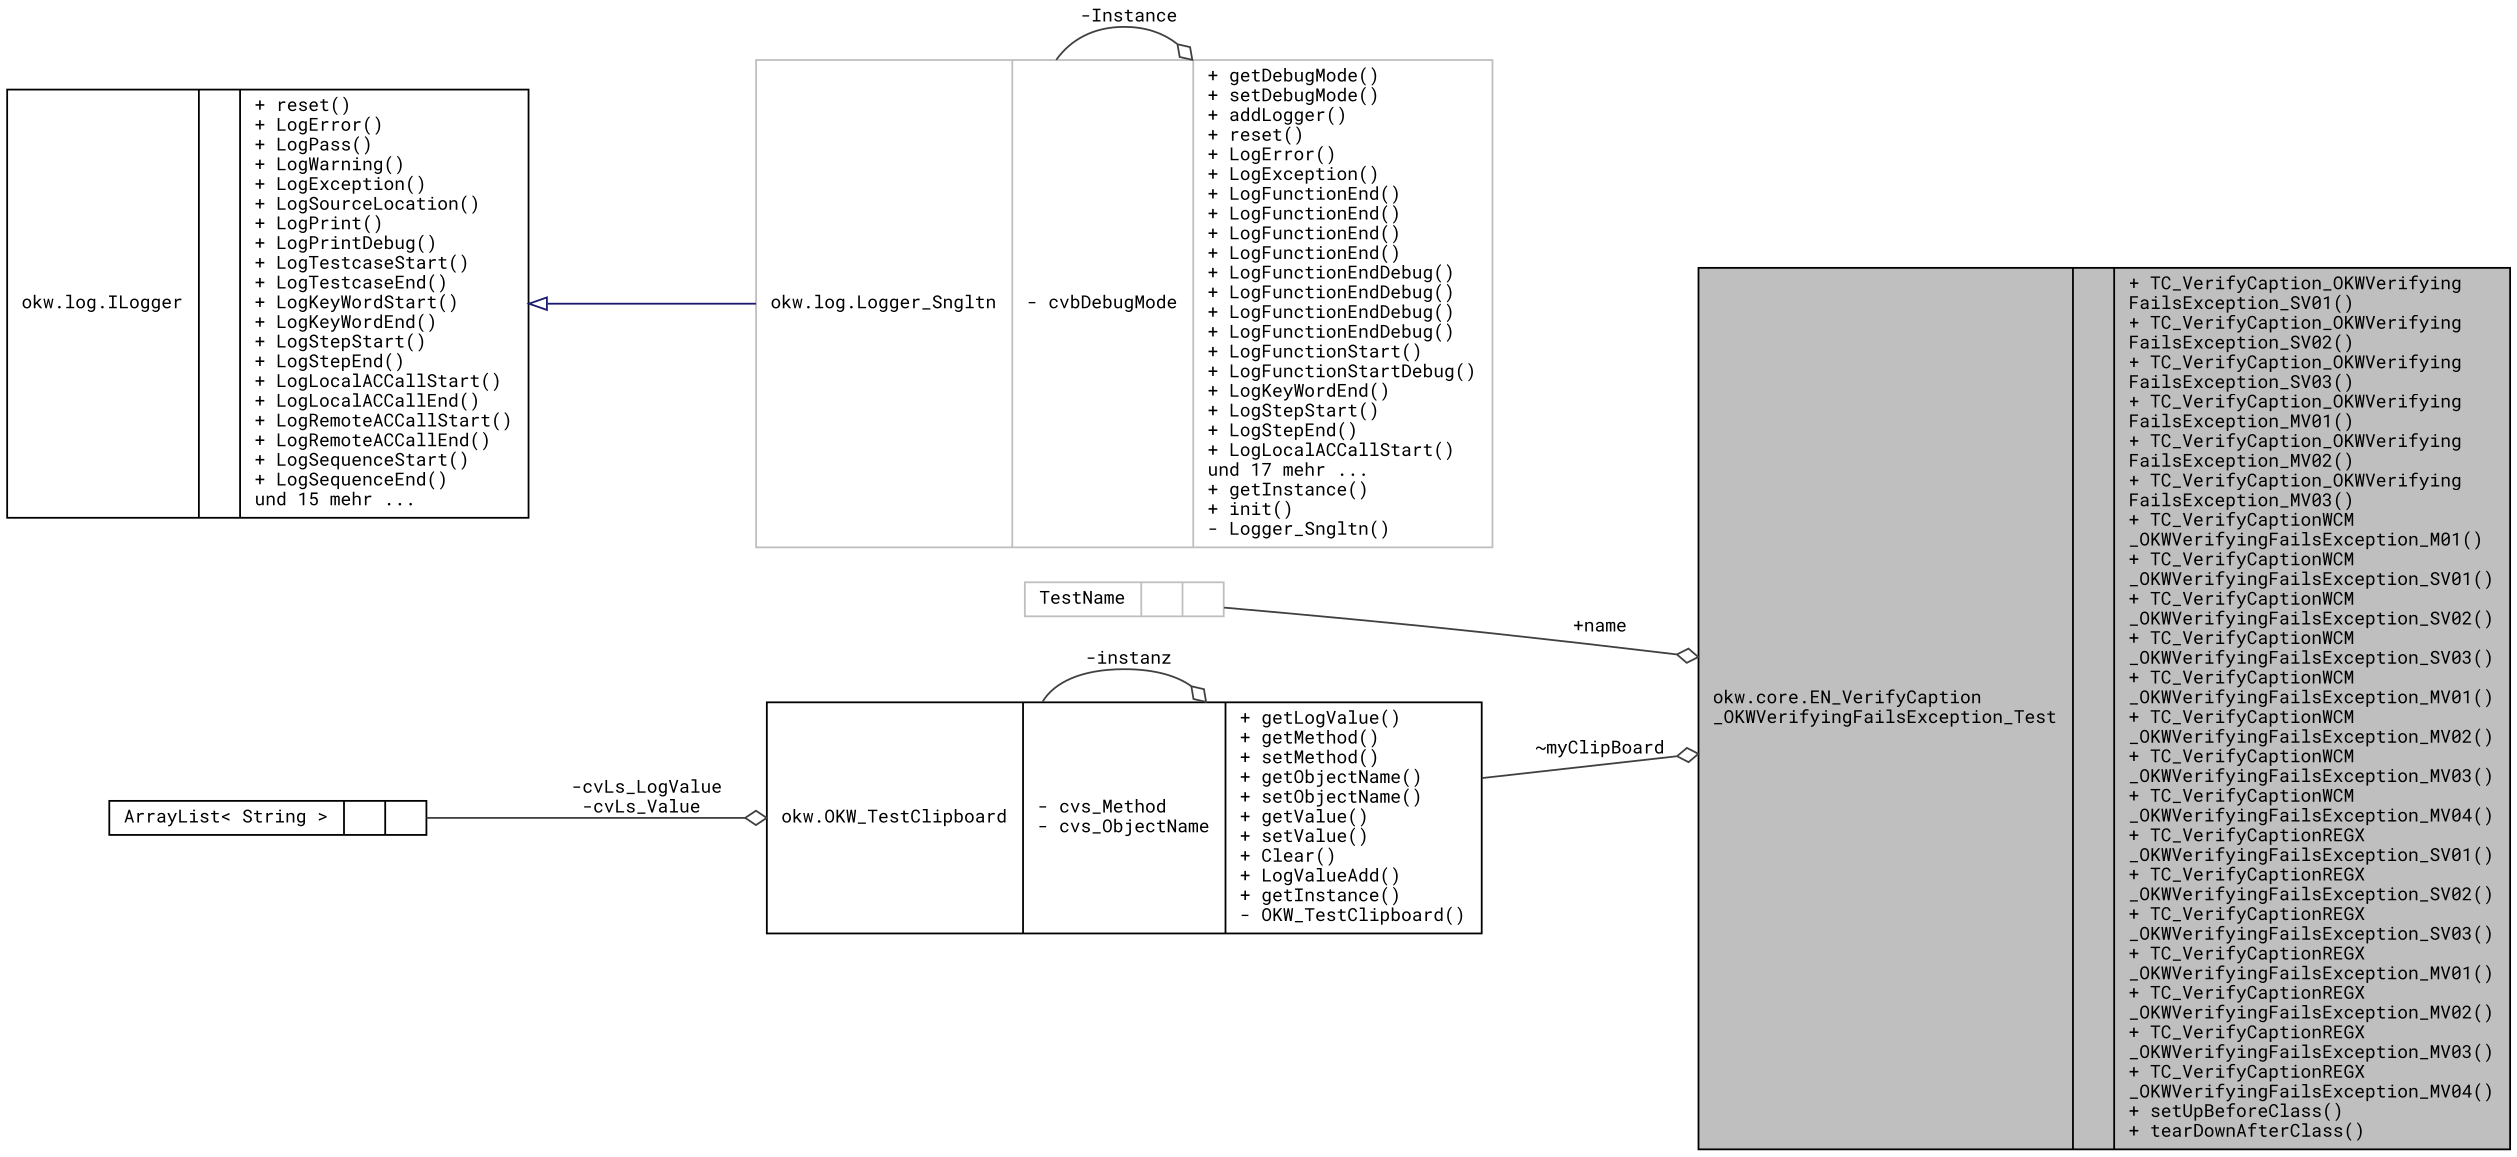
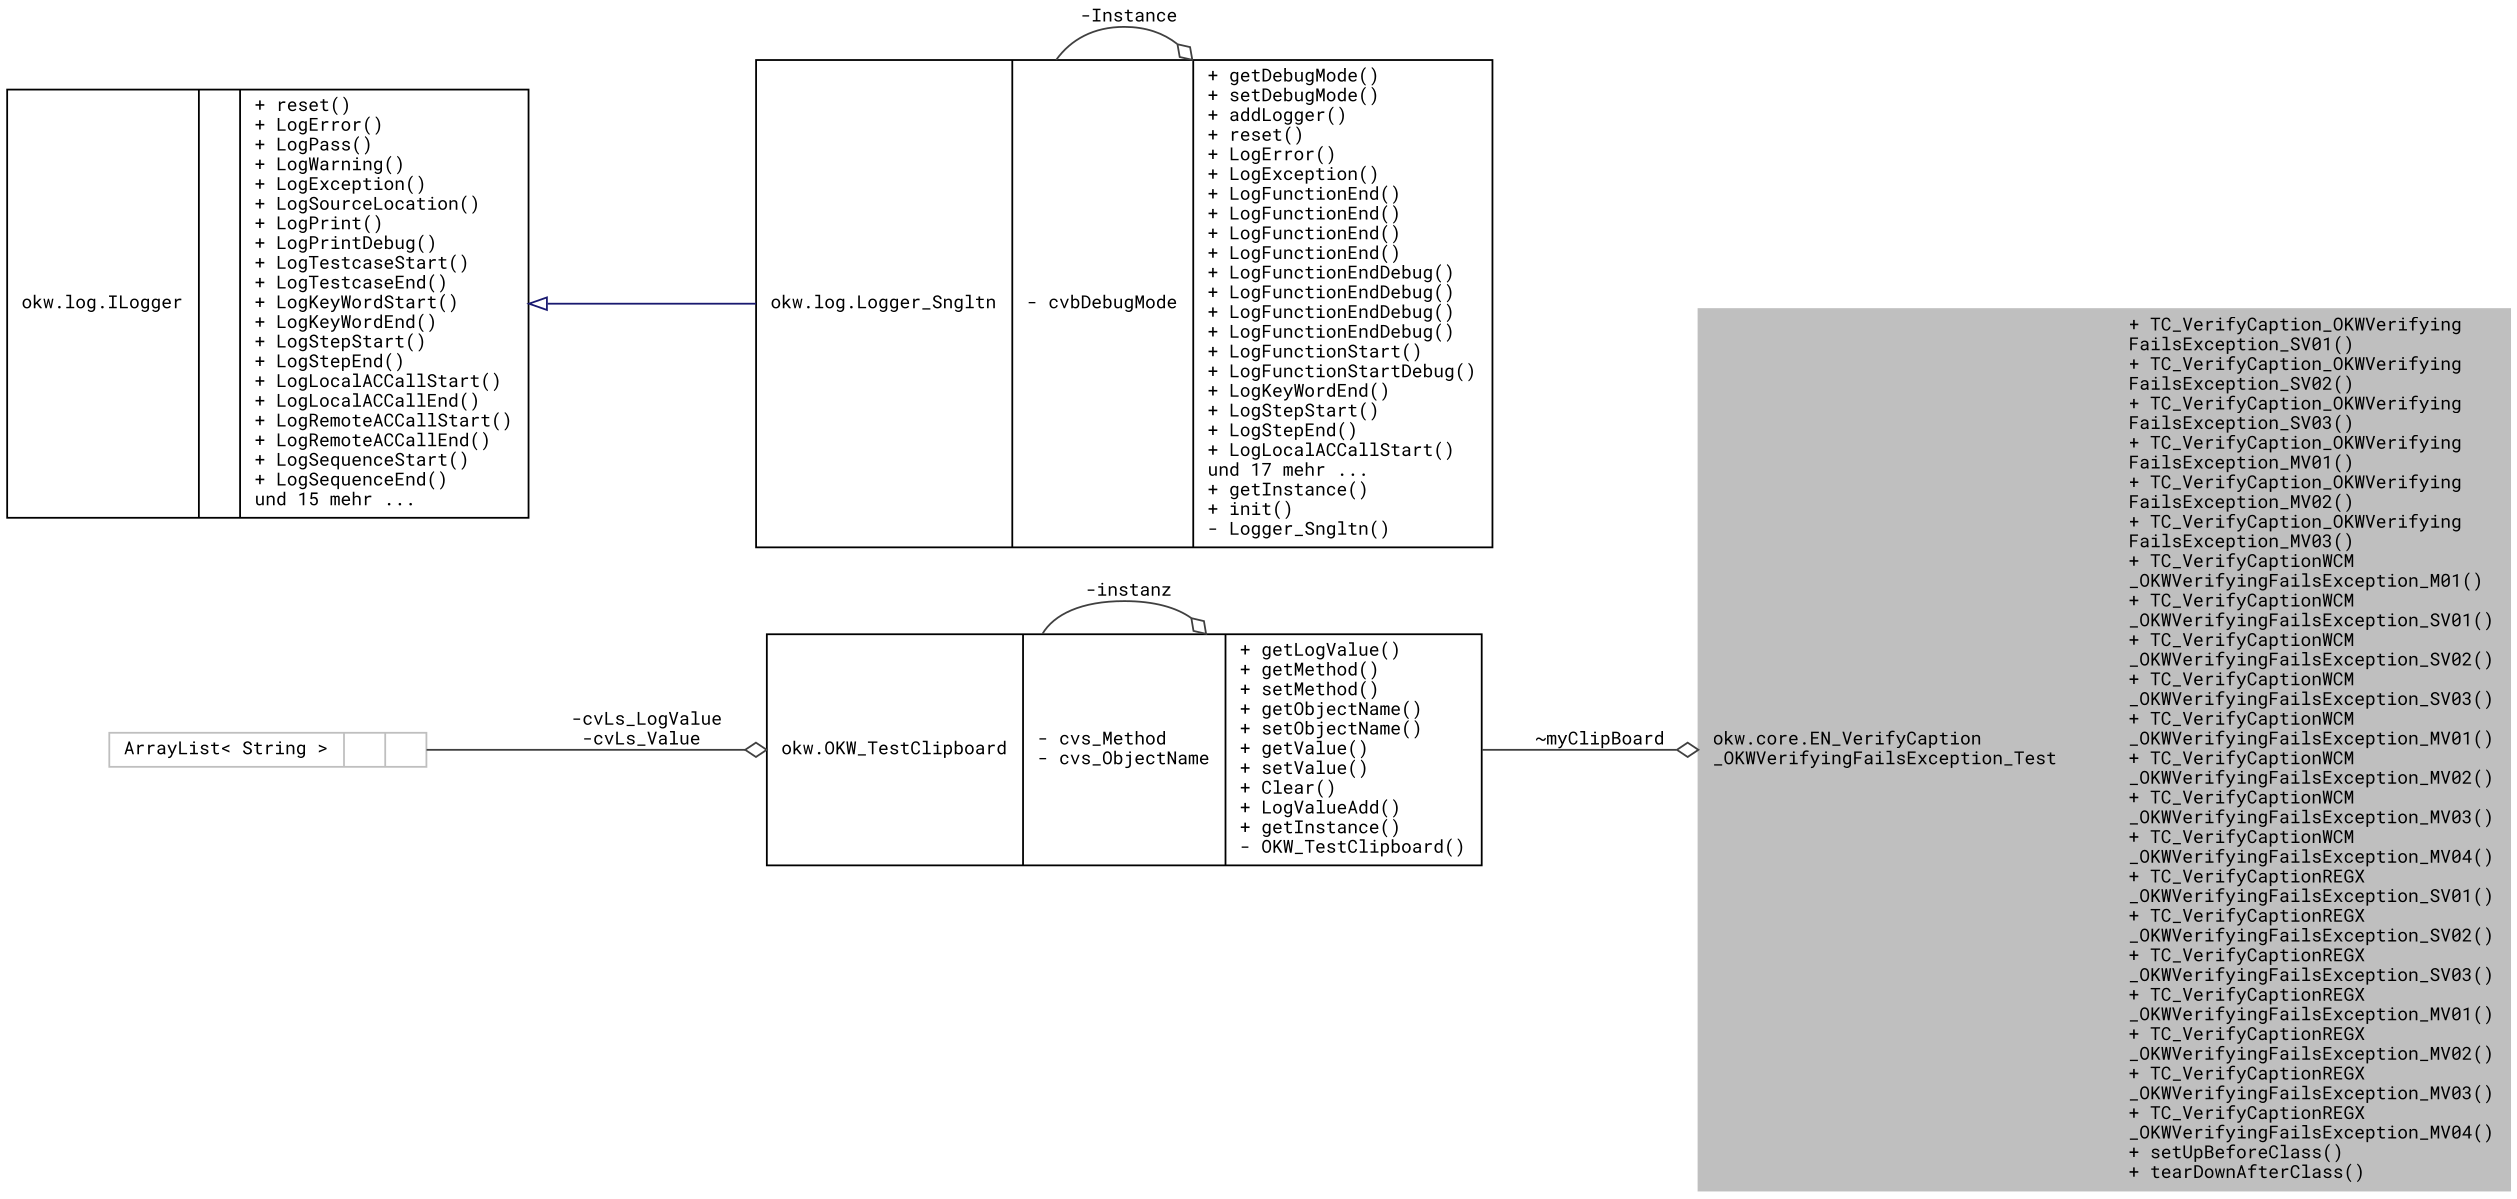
(1124, 304) -> (1124, 304)
(1124, 599) -> none
(2104, 709) -> (2104, 750)
(268, 818) -> (268, 750)
